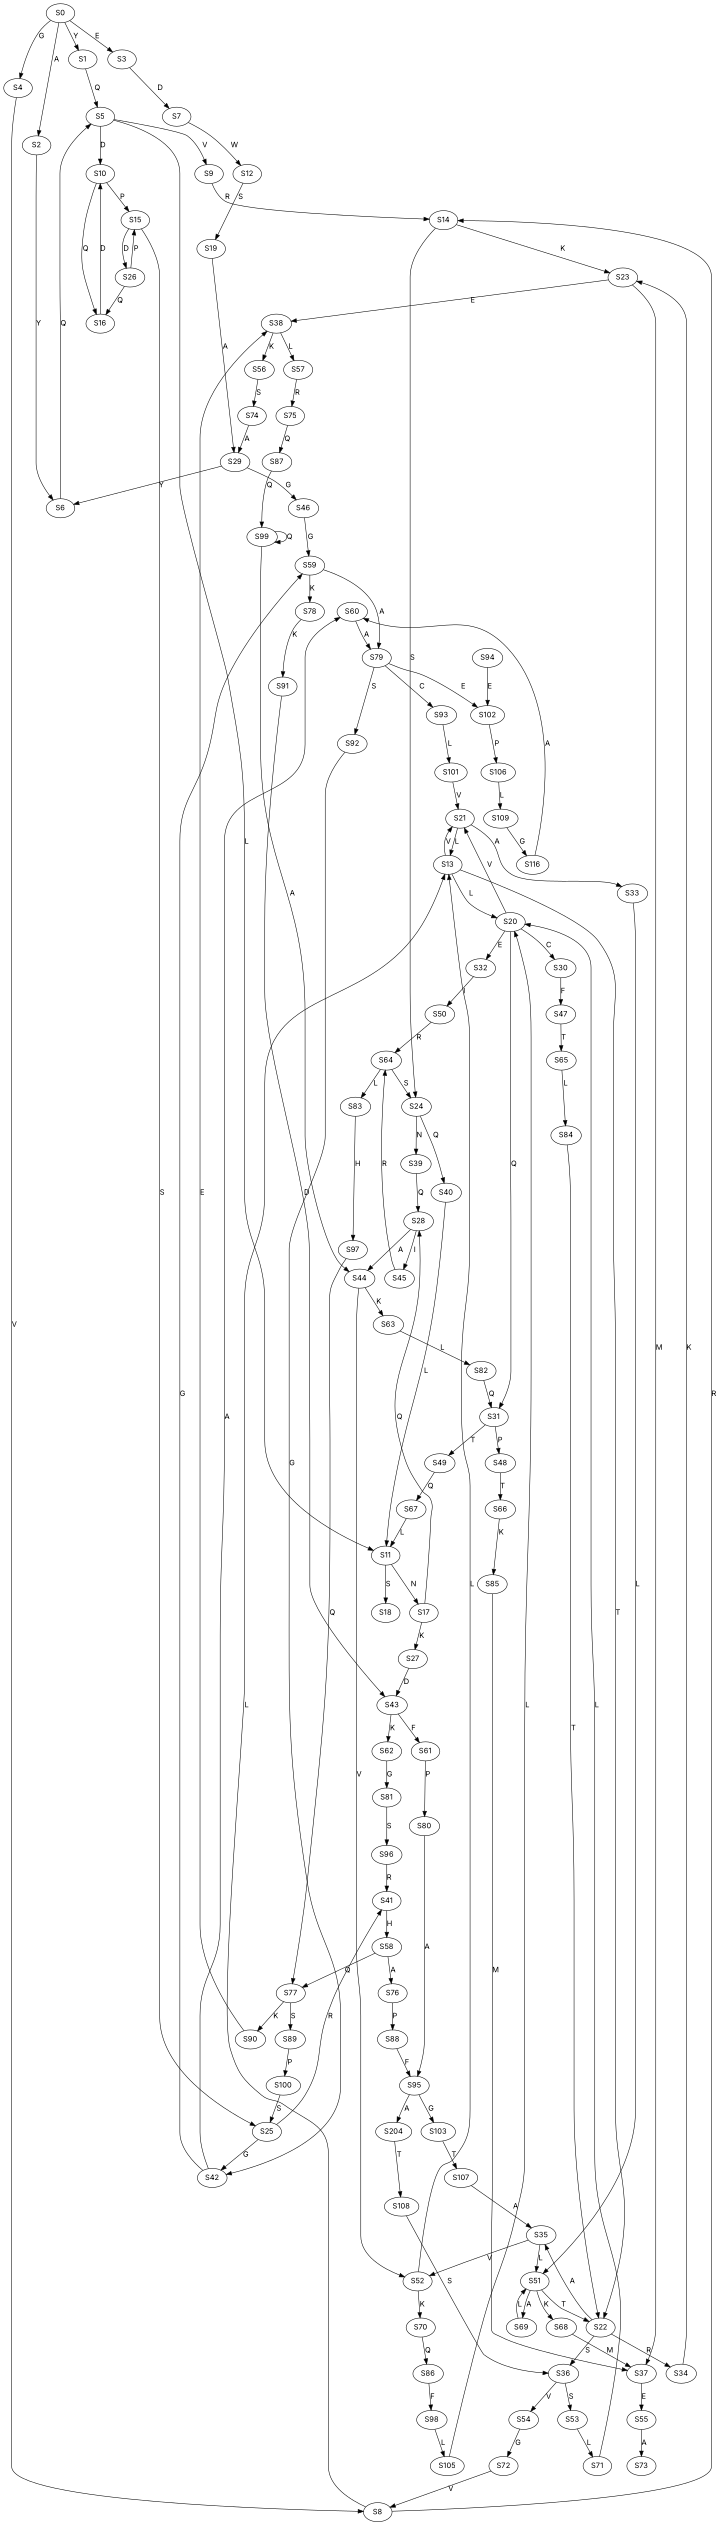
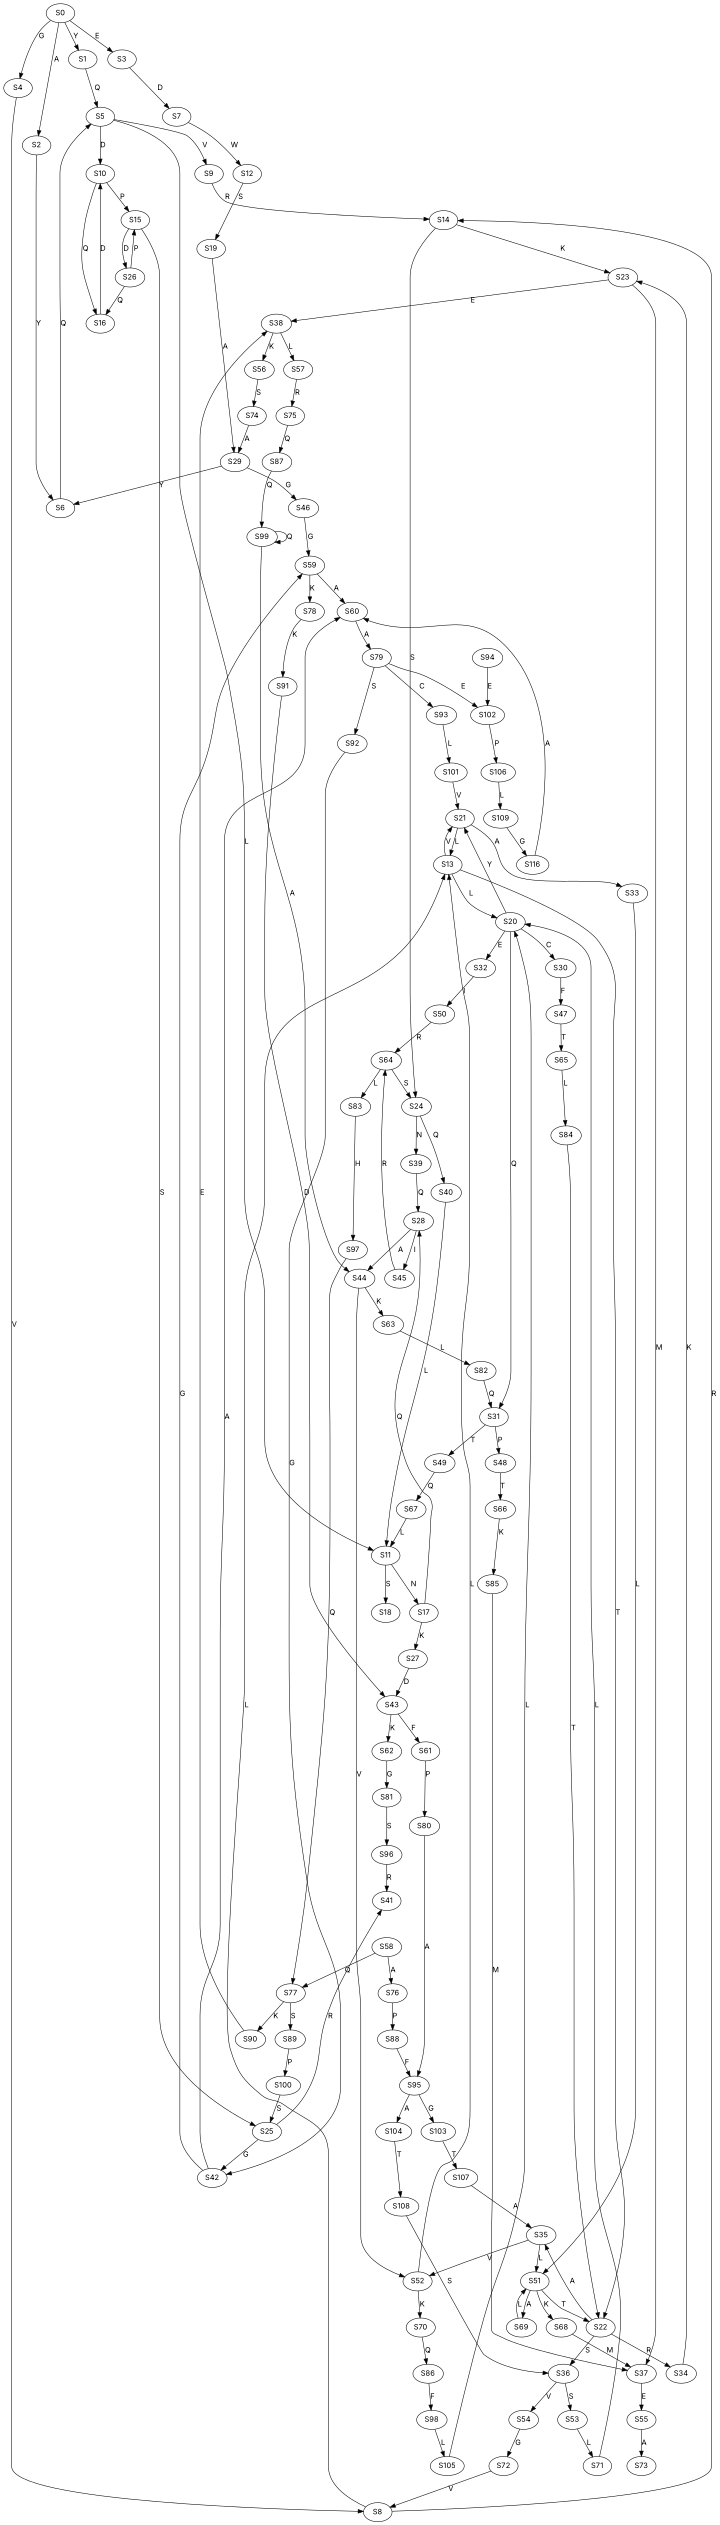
(367, 595) -> (329, 587)
(490, 865) -> (490, 865)
(387, 1921) -> none
(394, 2132) -> (394, 2132)
